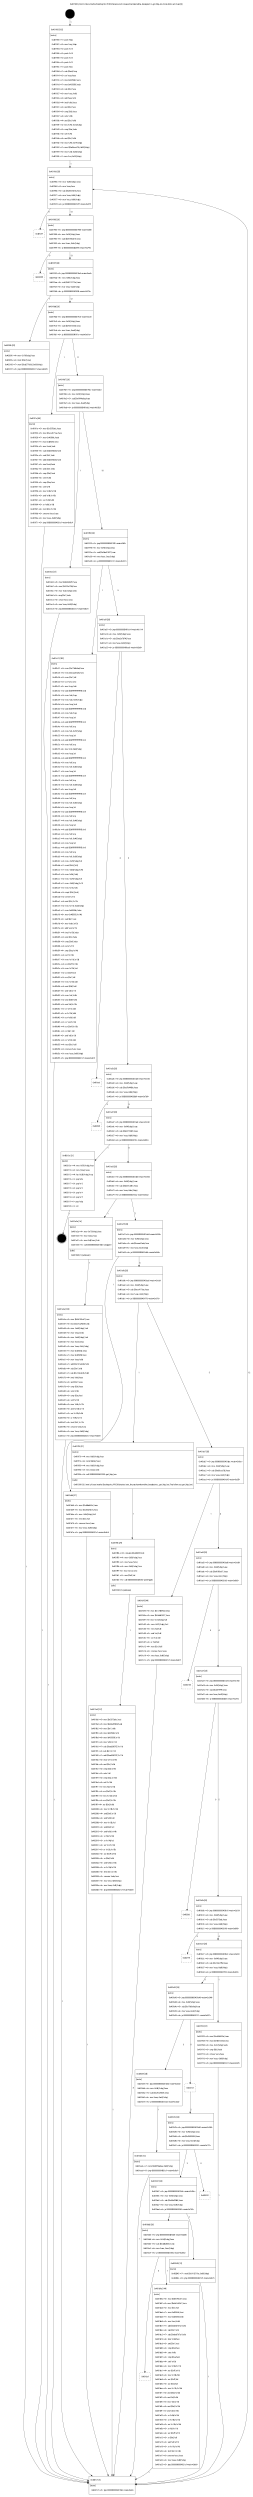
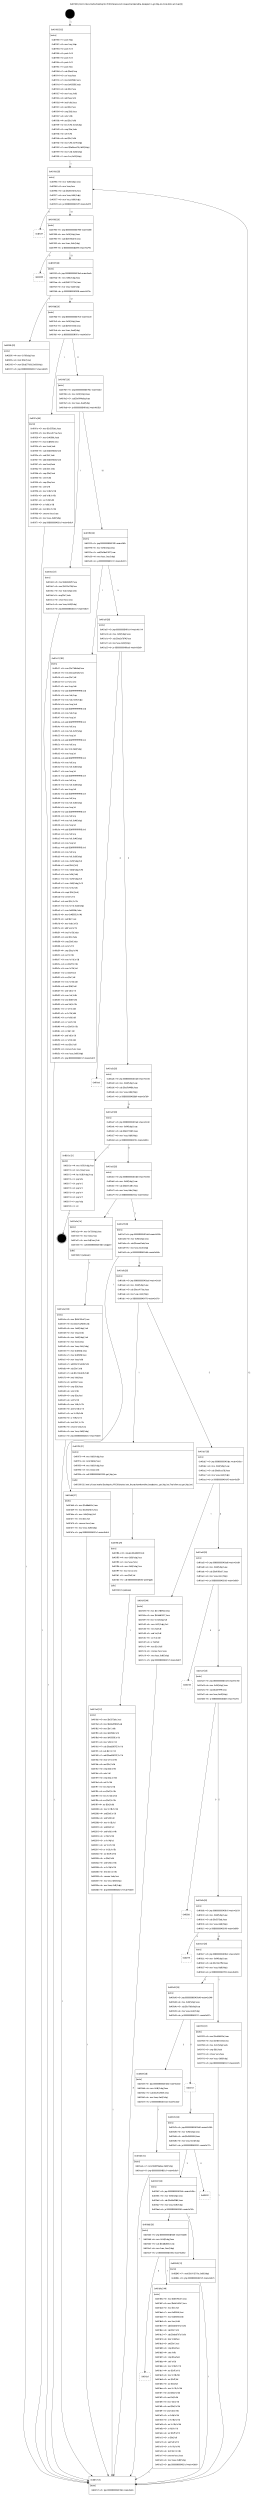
(96, 1126) -> none
